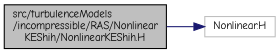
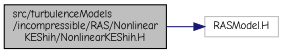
(240, 27) -> (242, 27)
